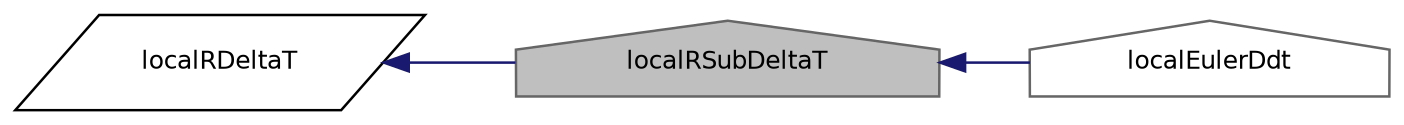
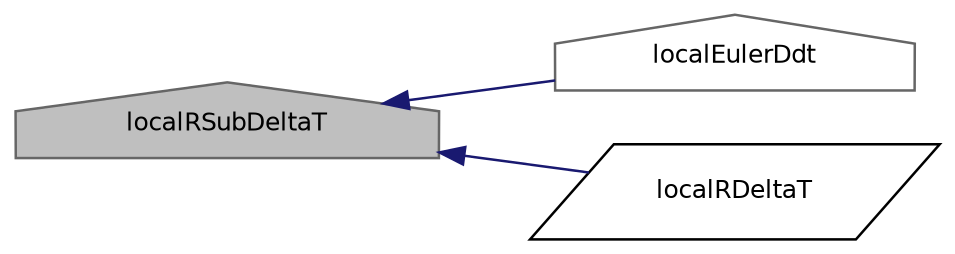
(463, 63) -> (527, 164)
